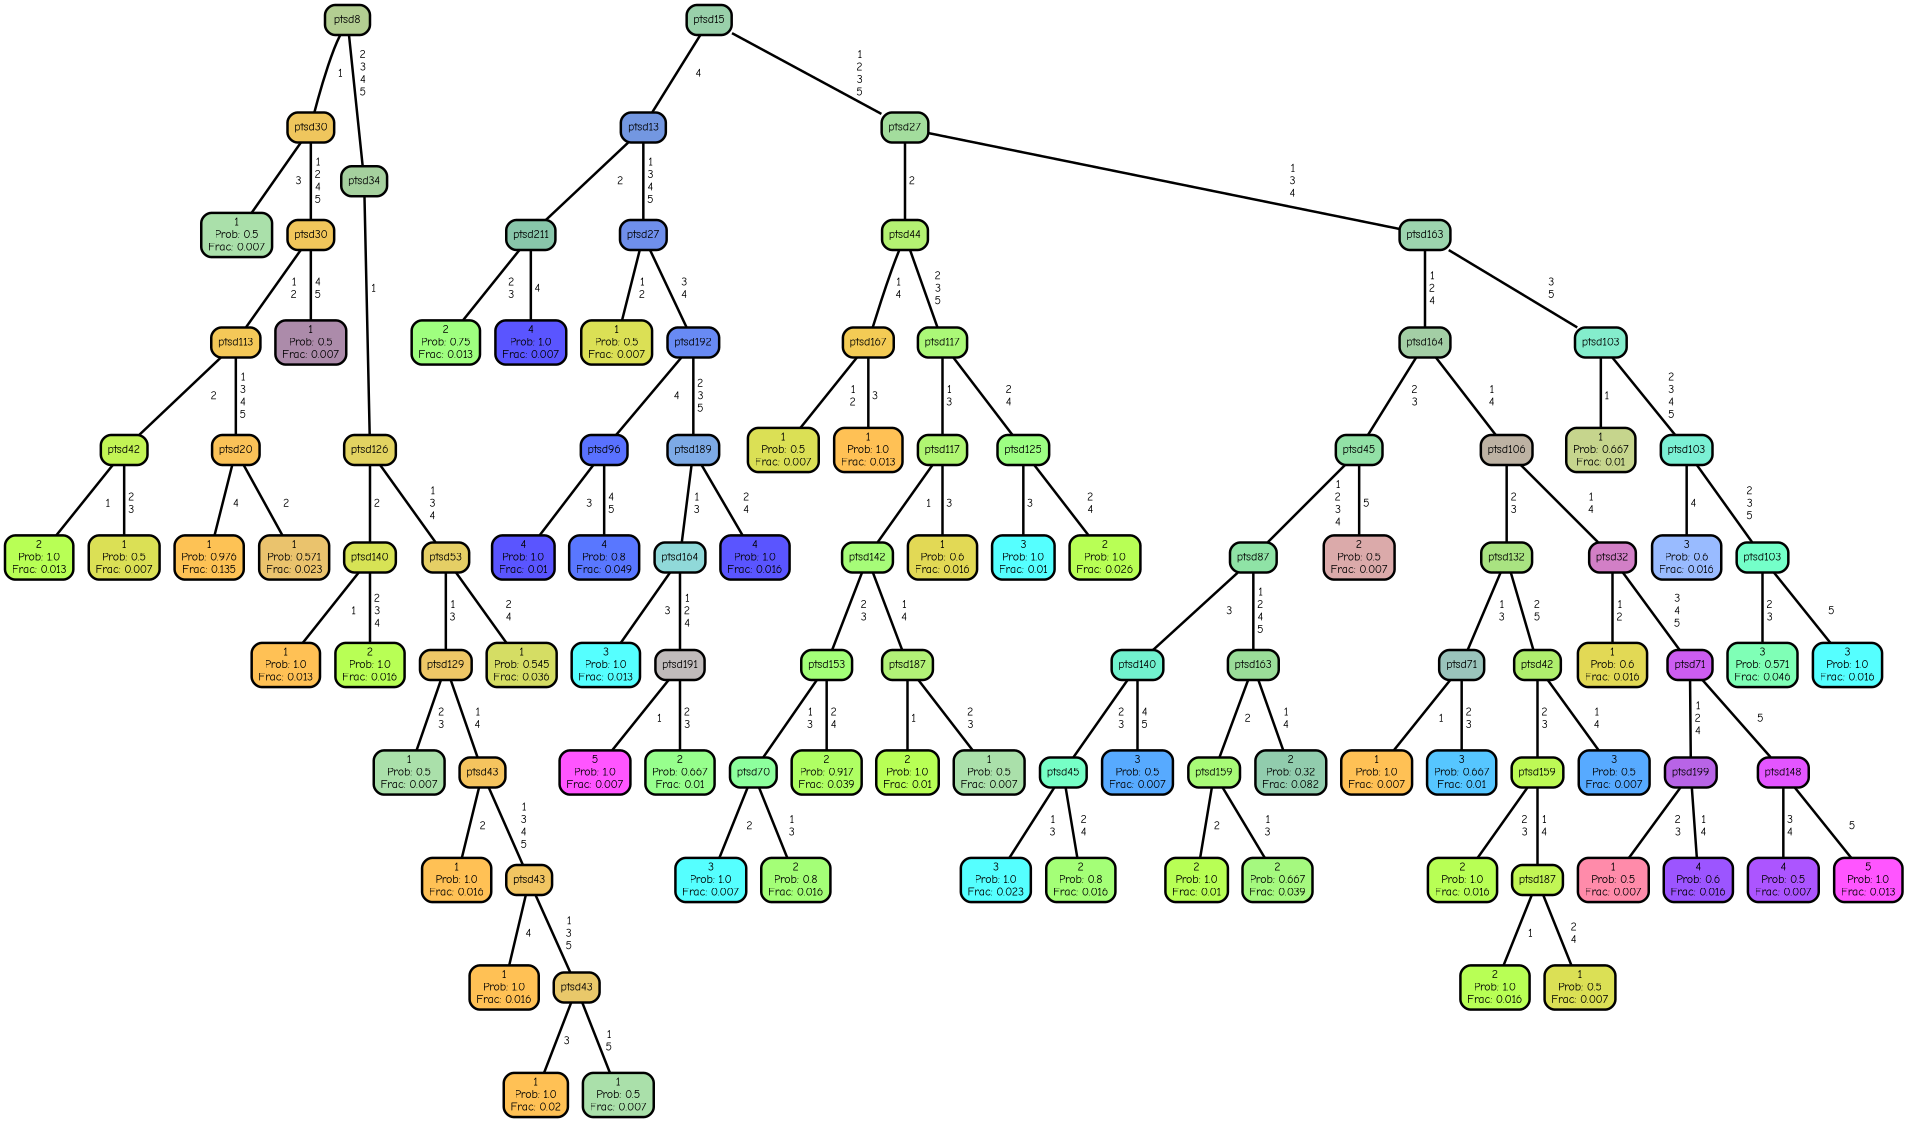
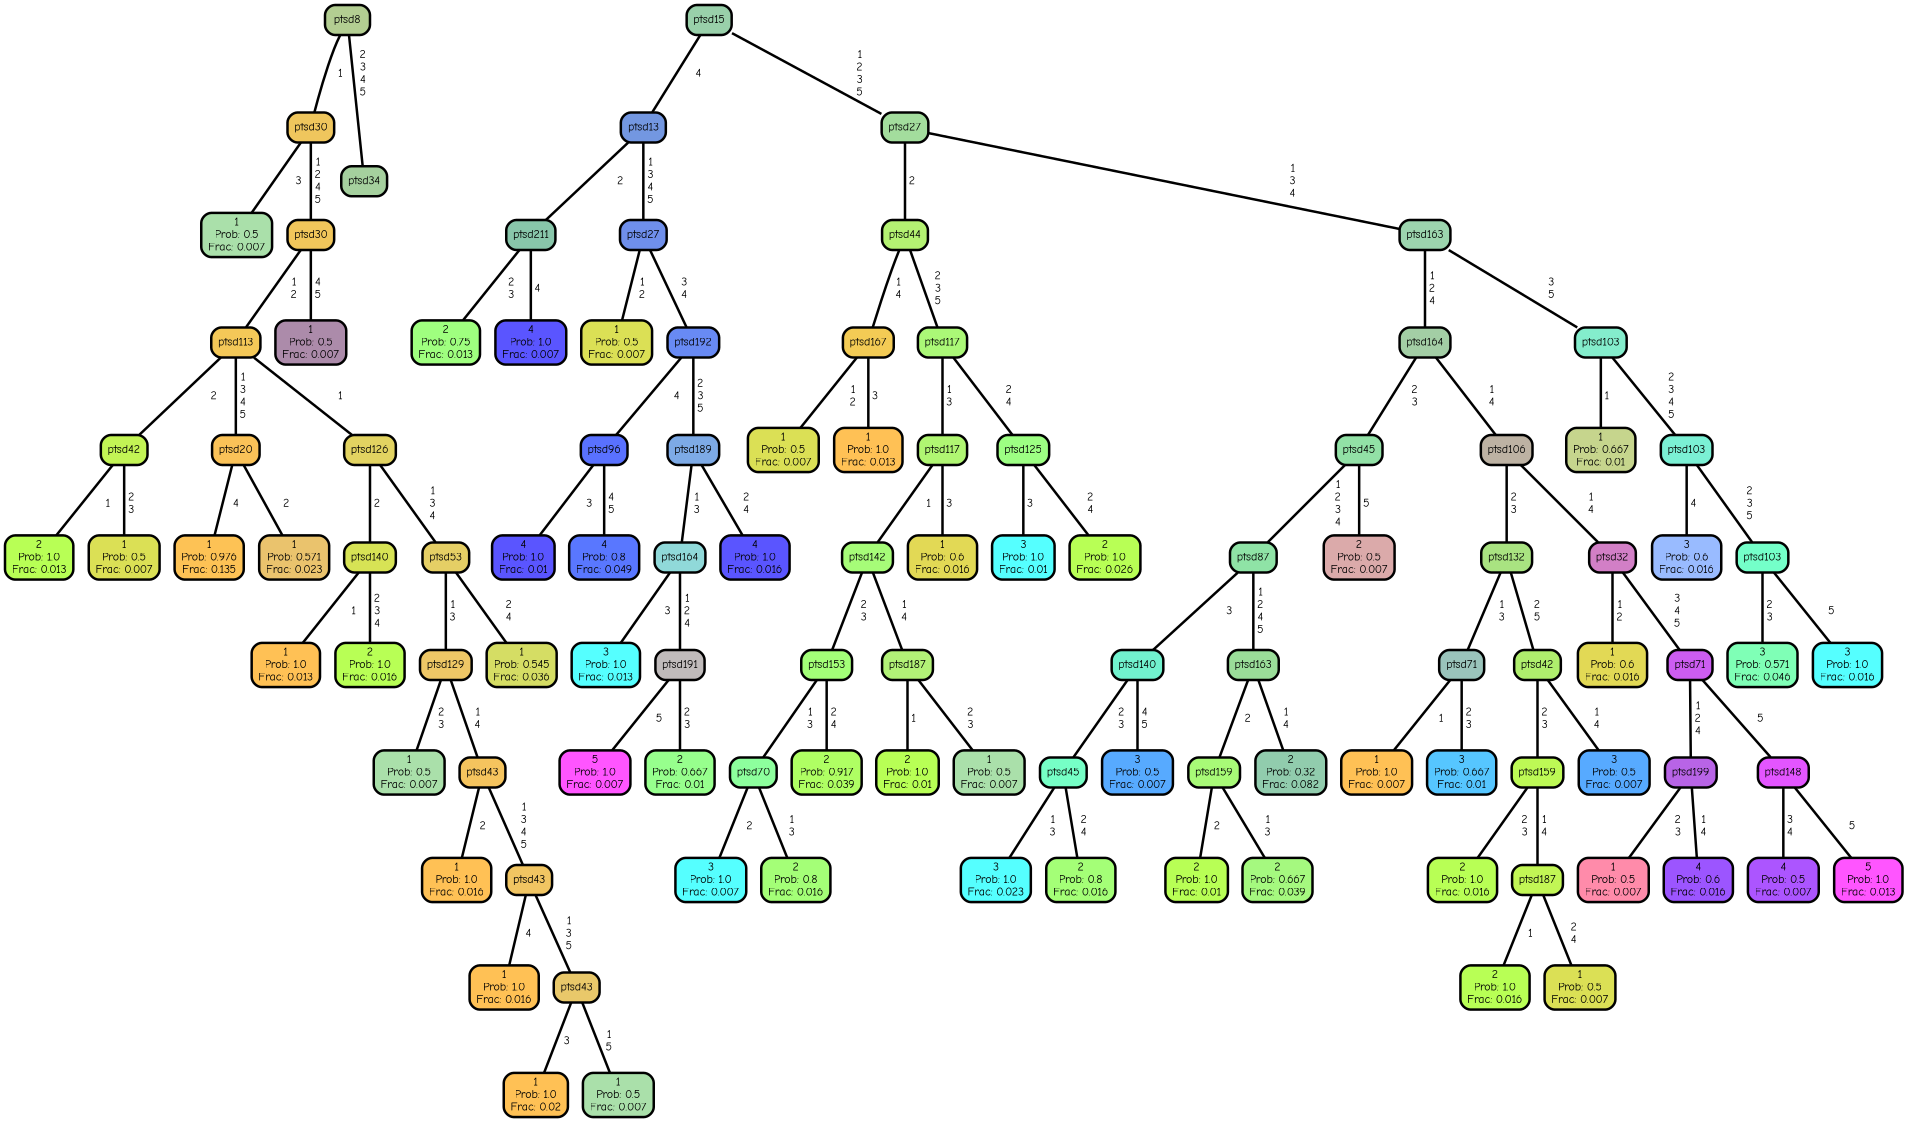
(367, 316) -> (303, 396)
(658, 719) -> (658, 719)
